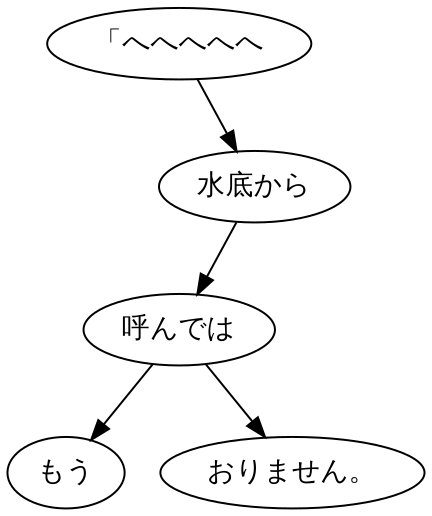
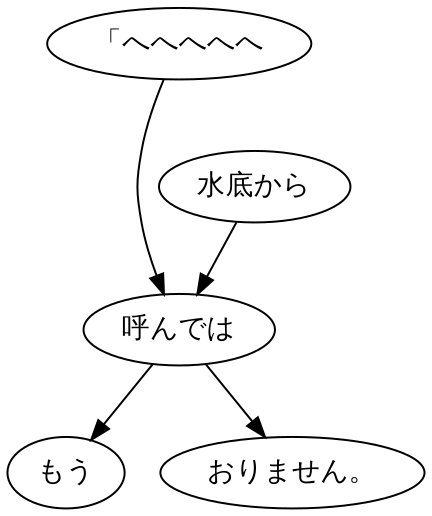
(212, 106) -> (138, 177)
